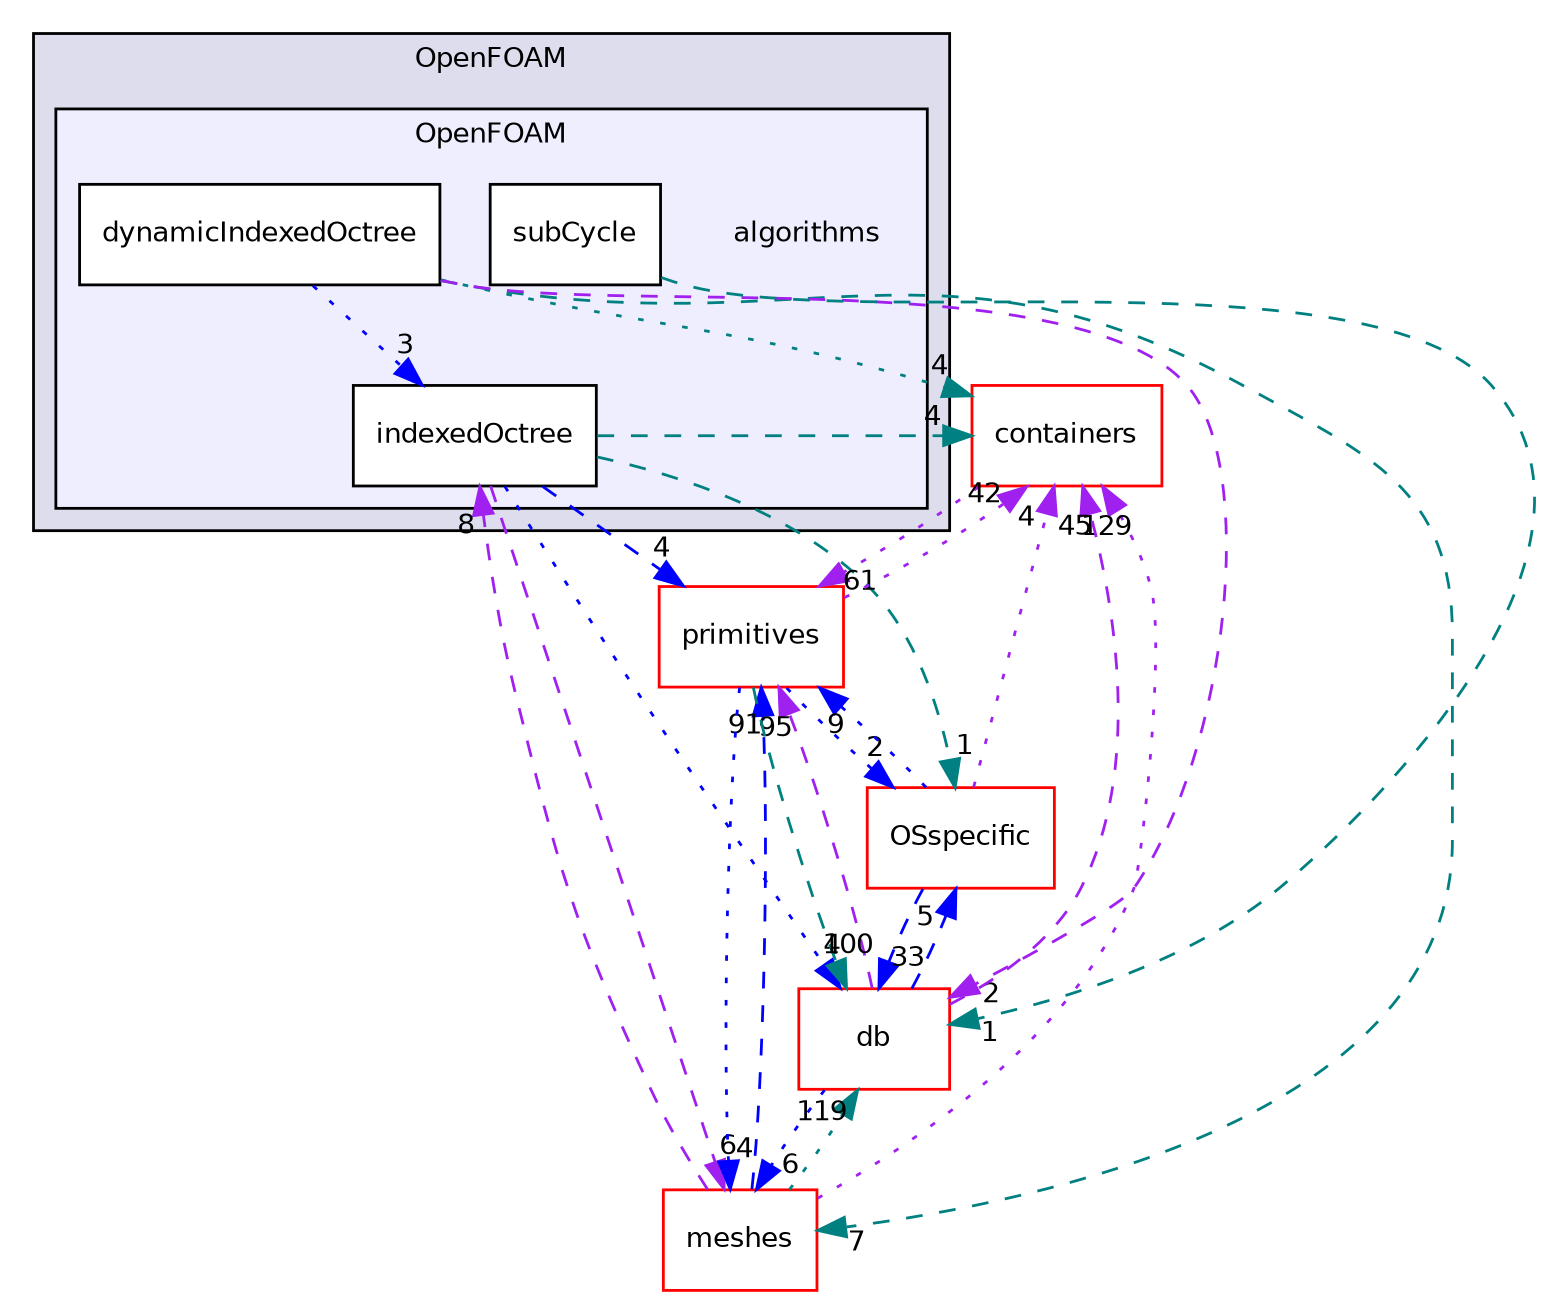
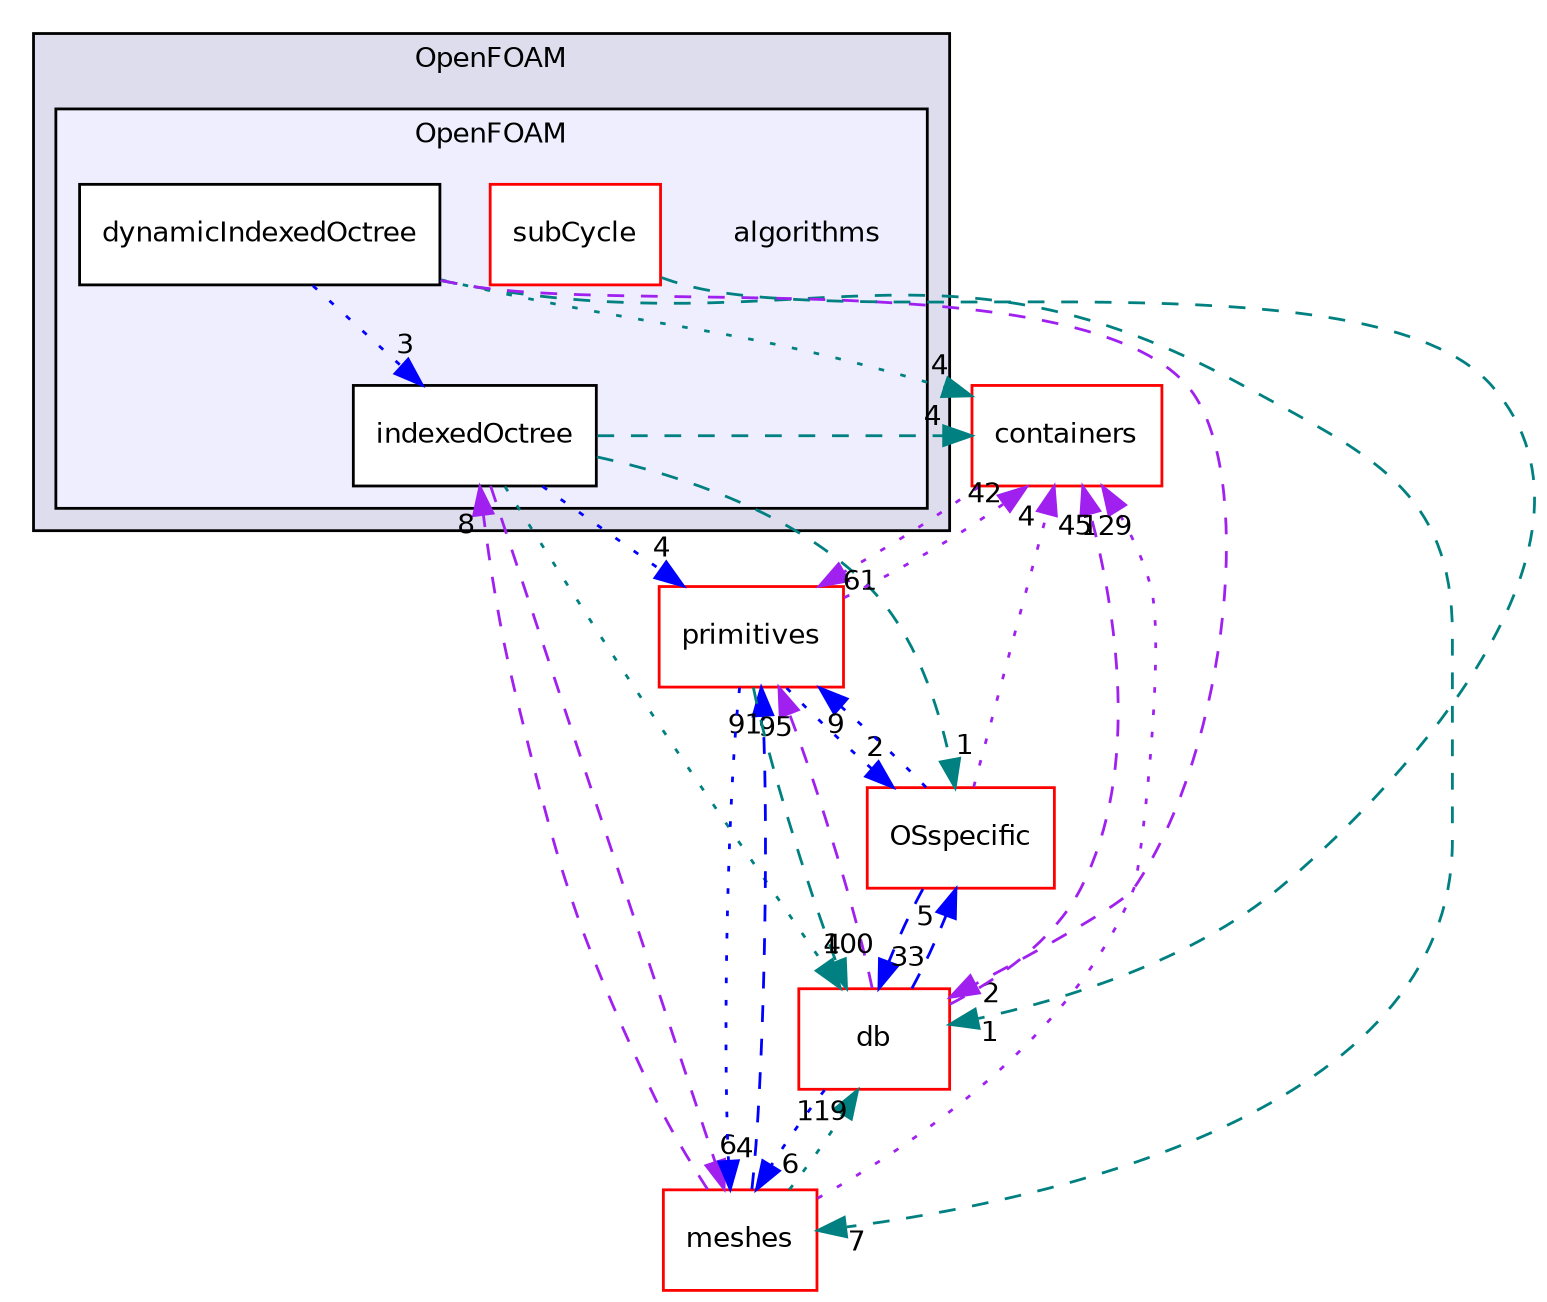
(575, 235) -> (575, 235)
(631, 549) -> (631, 549)
(661, 728) -> (661, 728)
